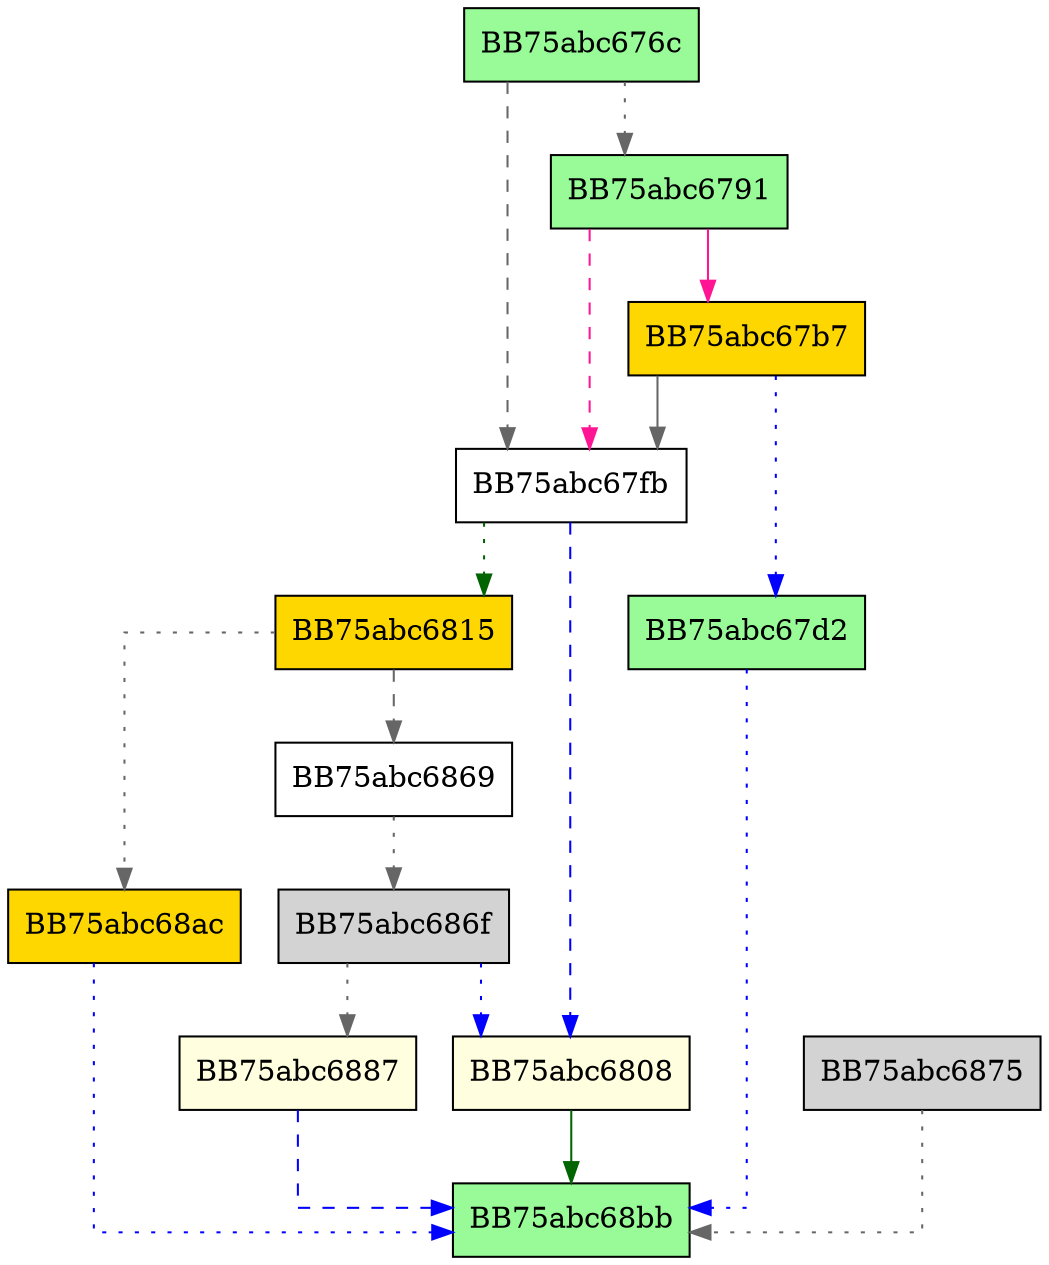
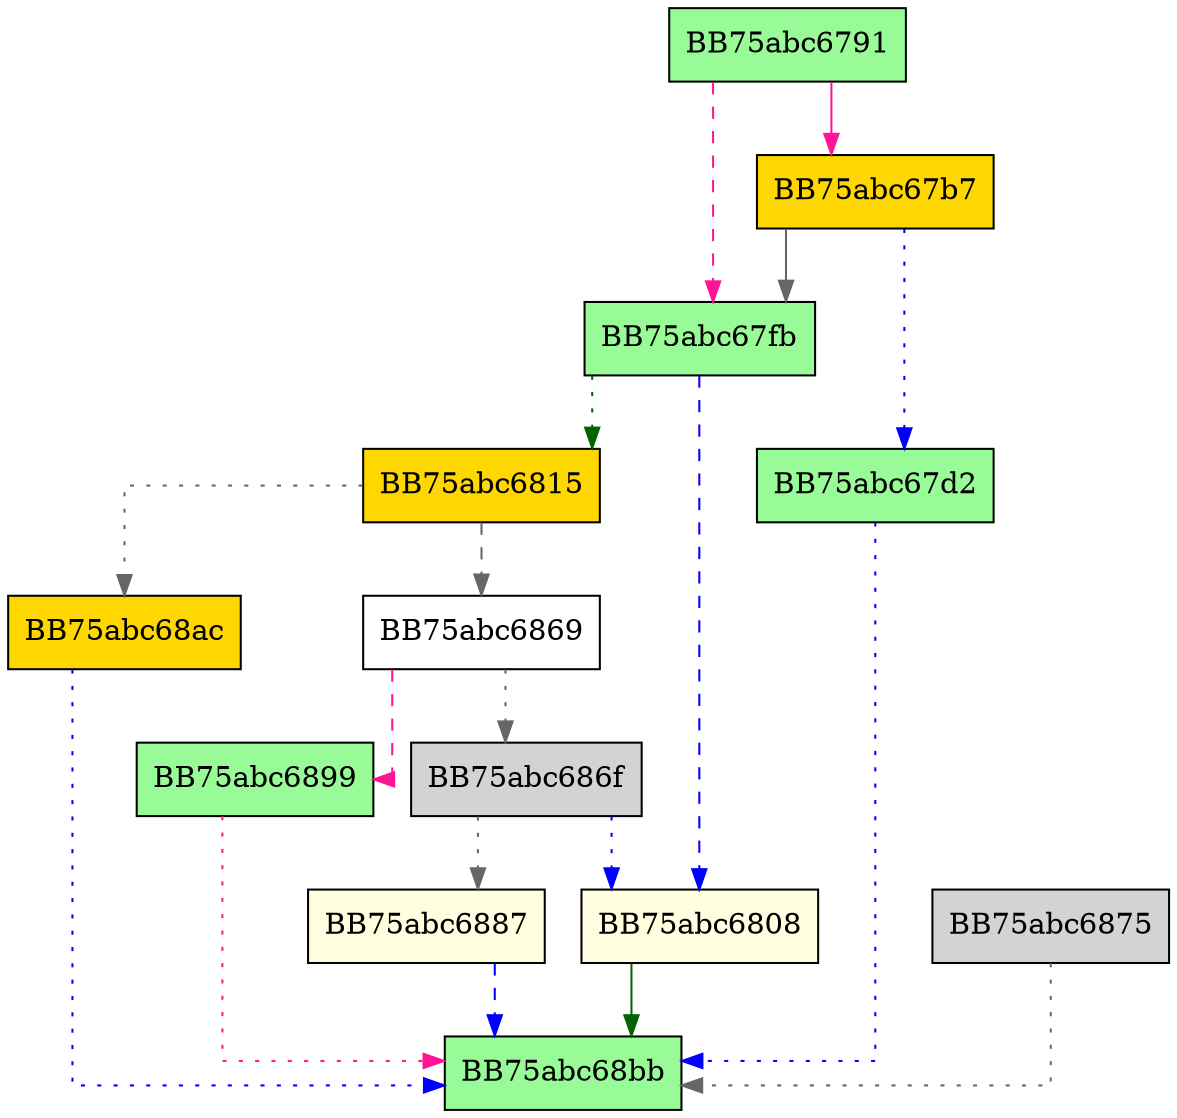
(581, 45) -> none
(571, 486) -> (700, 339)
none -> (255, 779)
